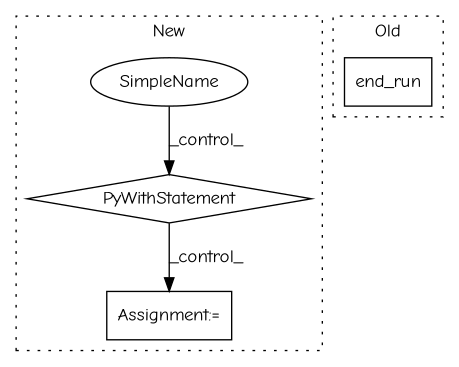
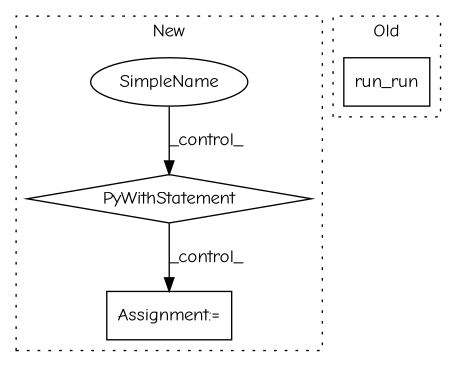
(388, 82) -> (387, 82)
